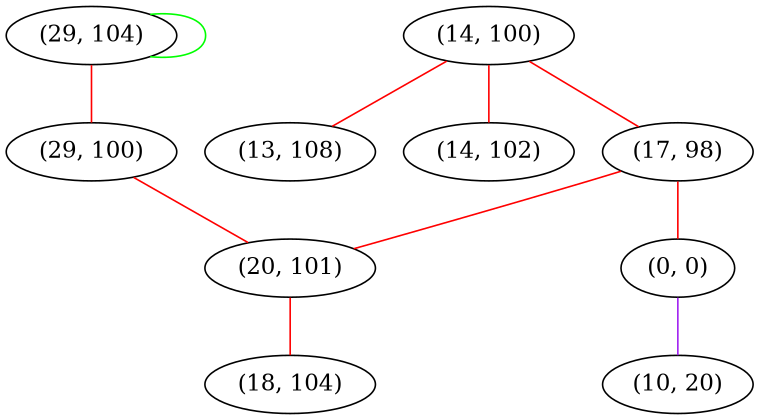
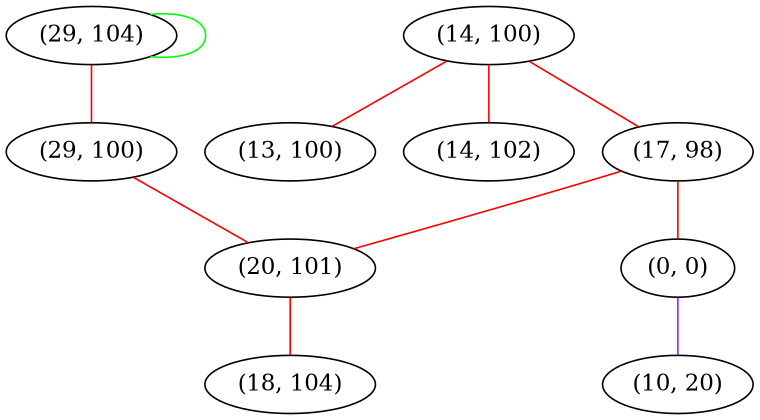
(290, 152) -> (290, 152)
